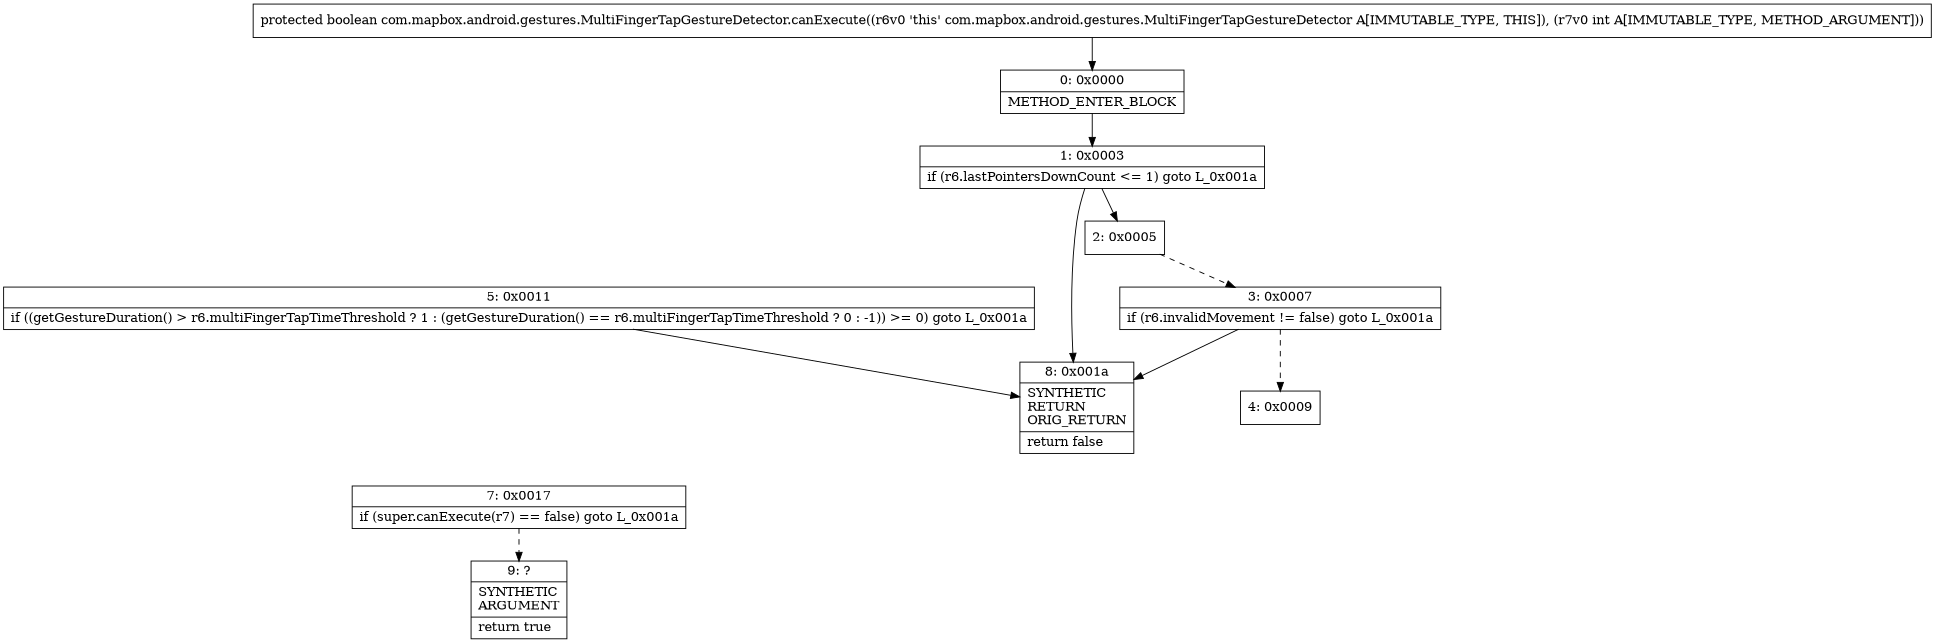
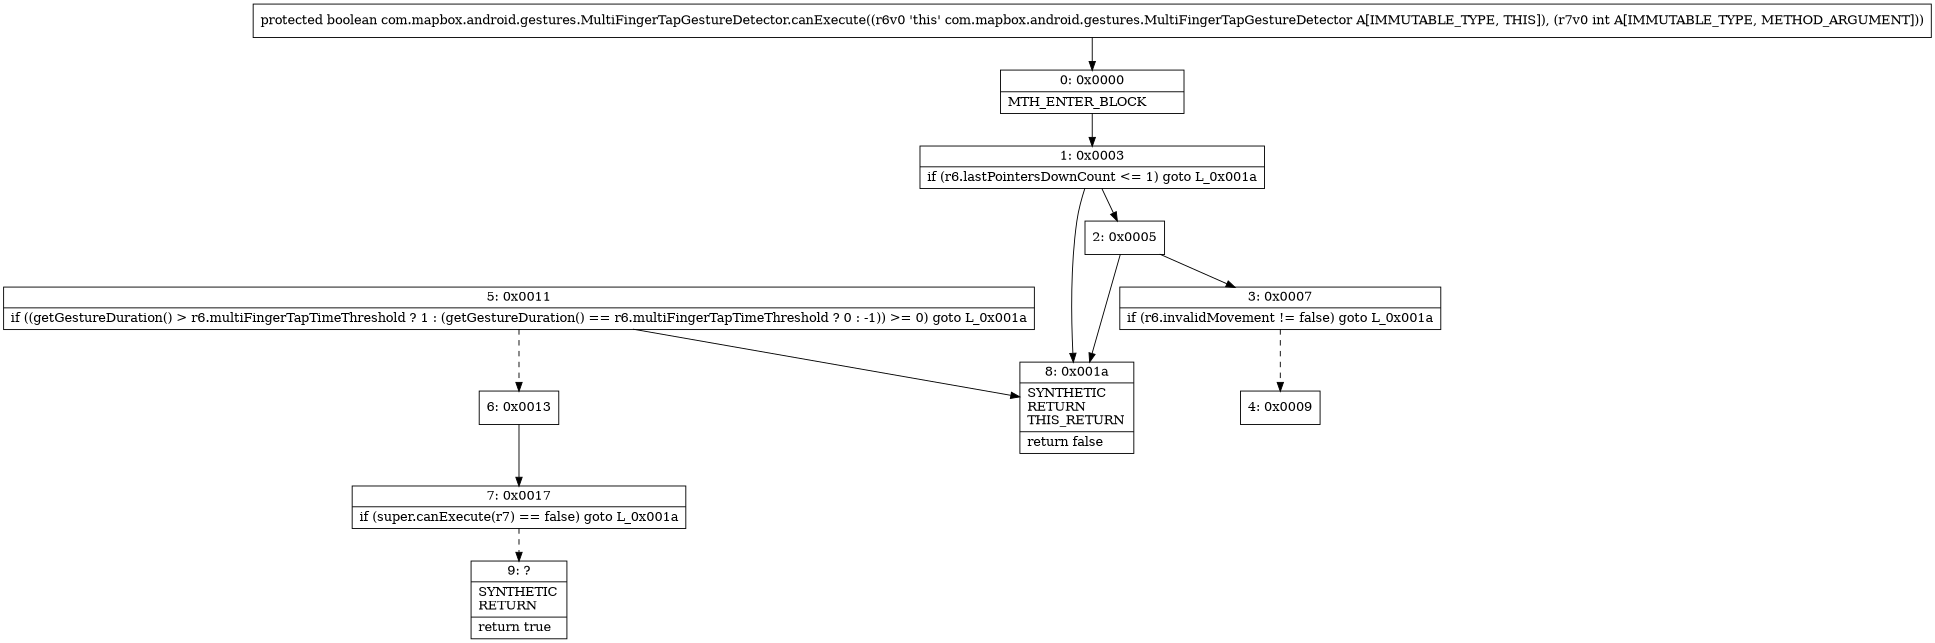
(1092, 102) -> (1077, 102)
(1193, 269) -> (1193, 269)
(1190, 352) -> (1106, 304)
none -> (519, 408)
(1077, 420) -> (1076, 420)
(519, 606) -> (508, 606)
